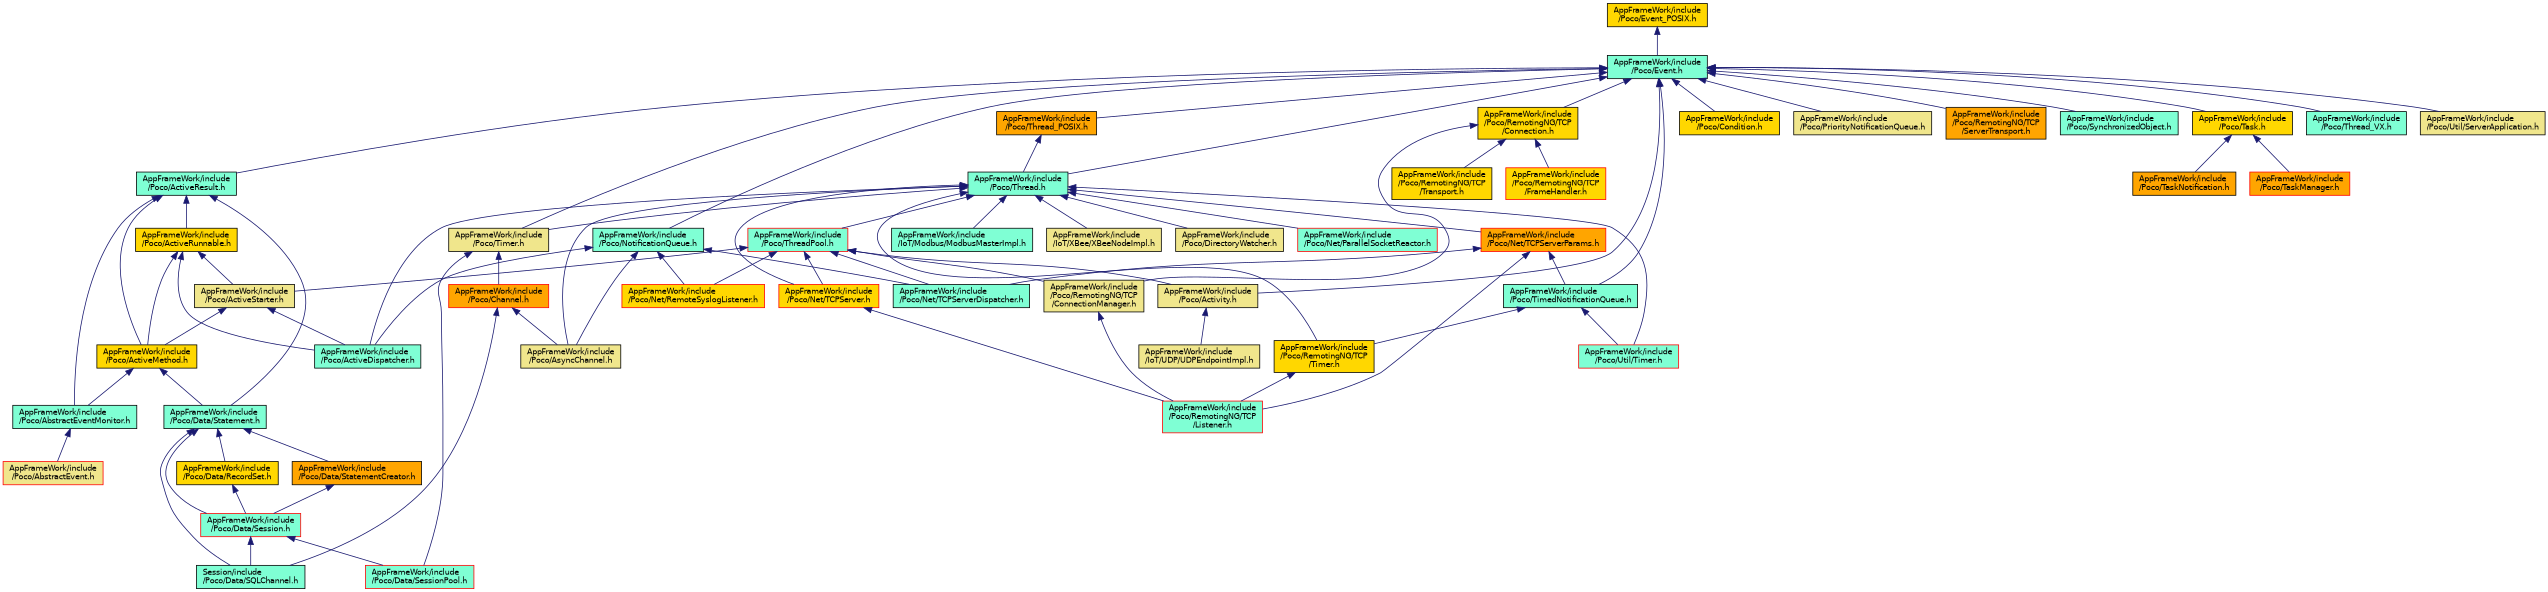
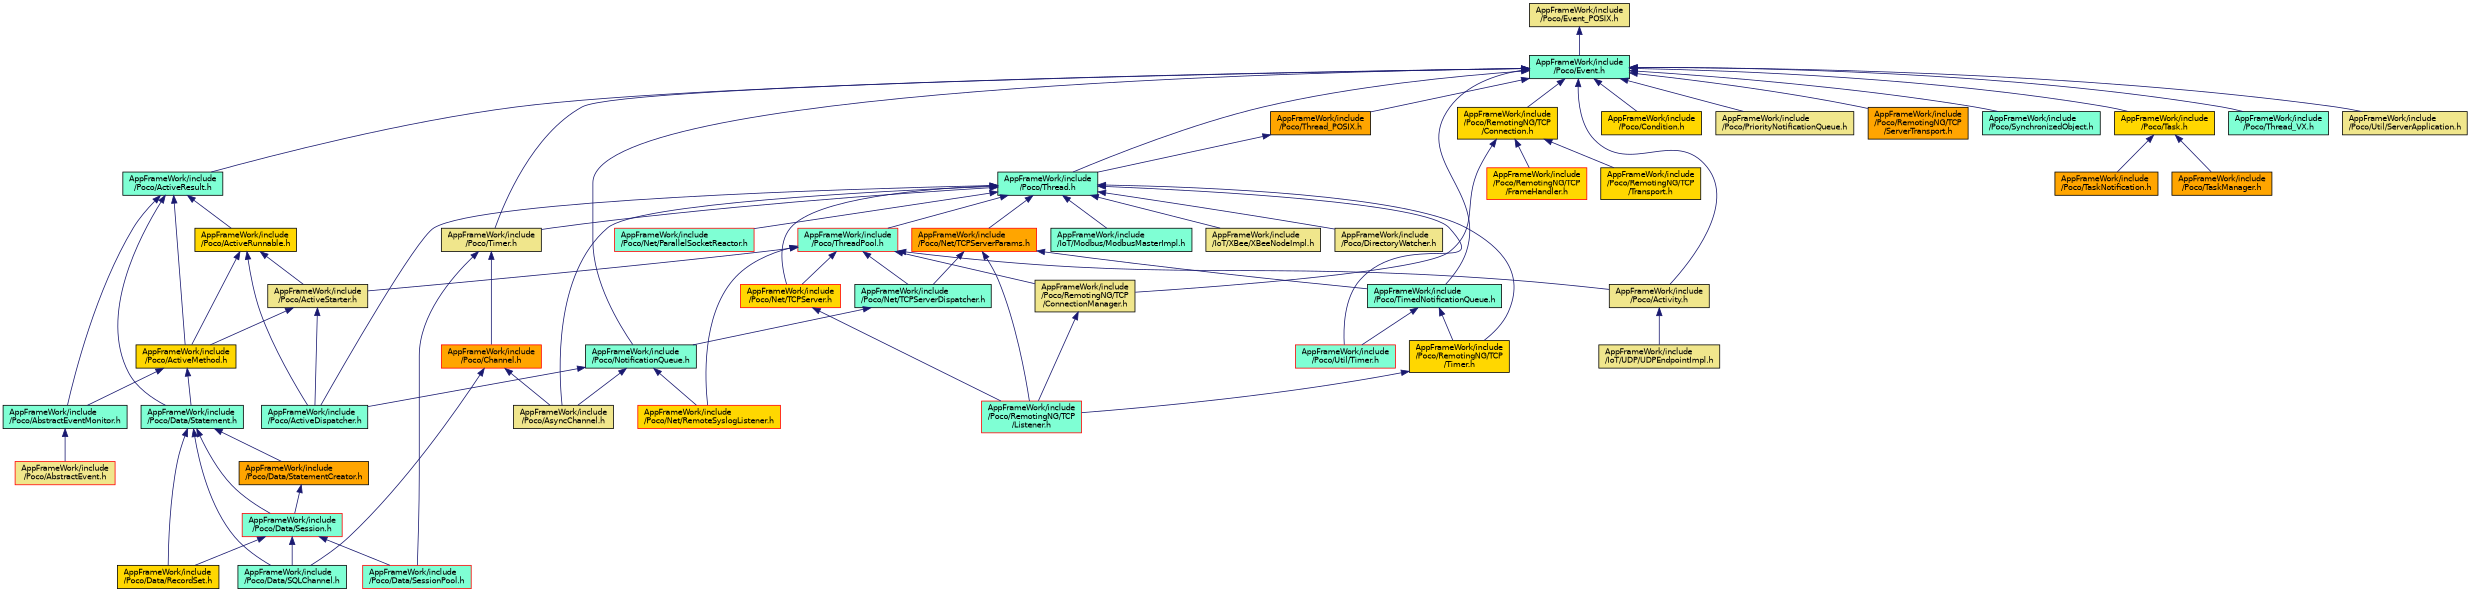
(1657, 15) -> (1579, 15)
(2300, 184) -> (2222, 184)
(806, 266) -> (778, 327)
(241, 503) -> (226, 553)
(251, 577) -> (292, 577)
